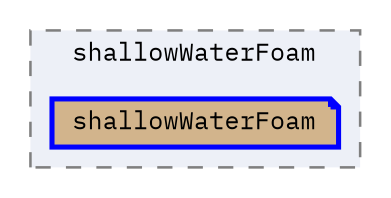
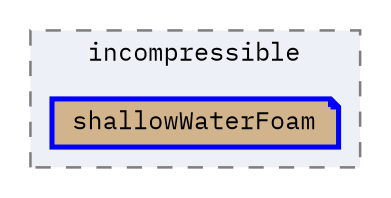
(195, 55) -> (195, 55)
